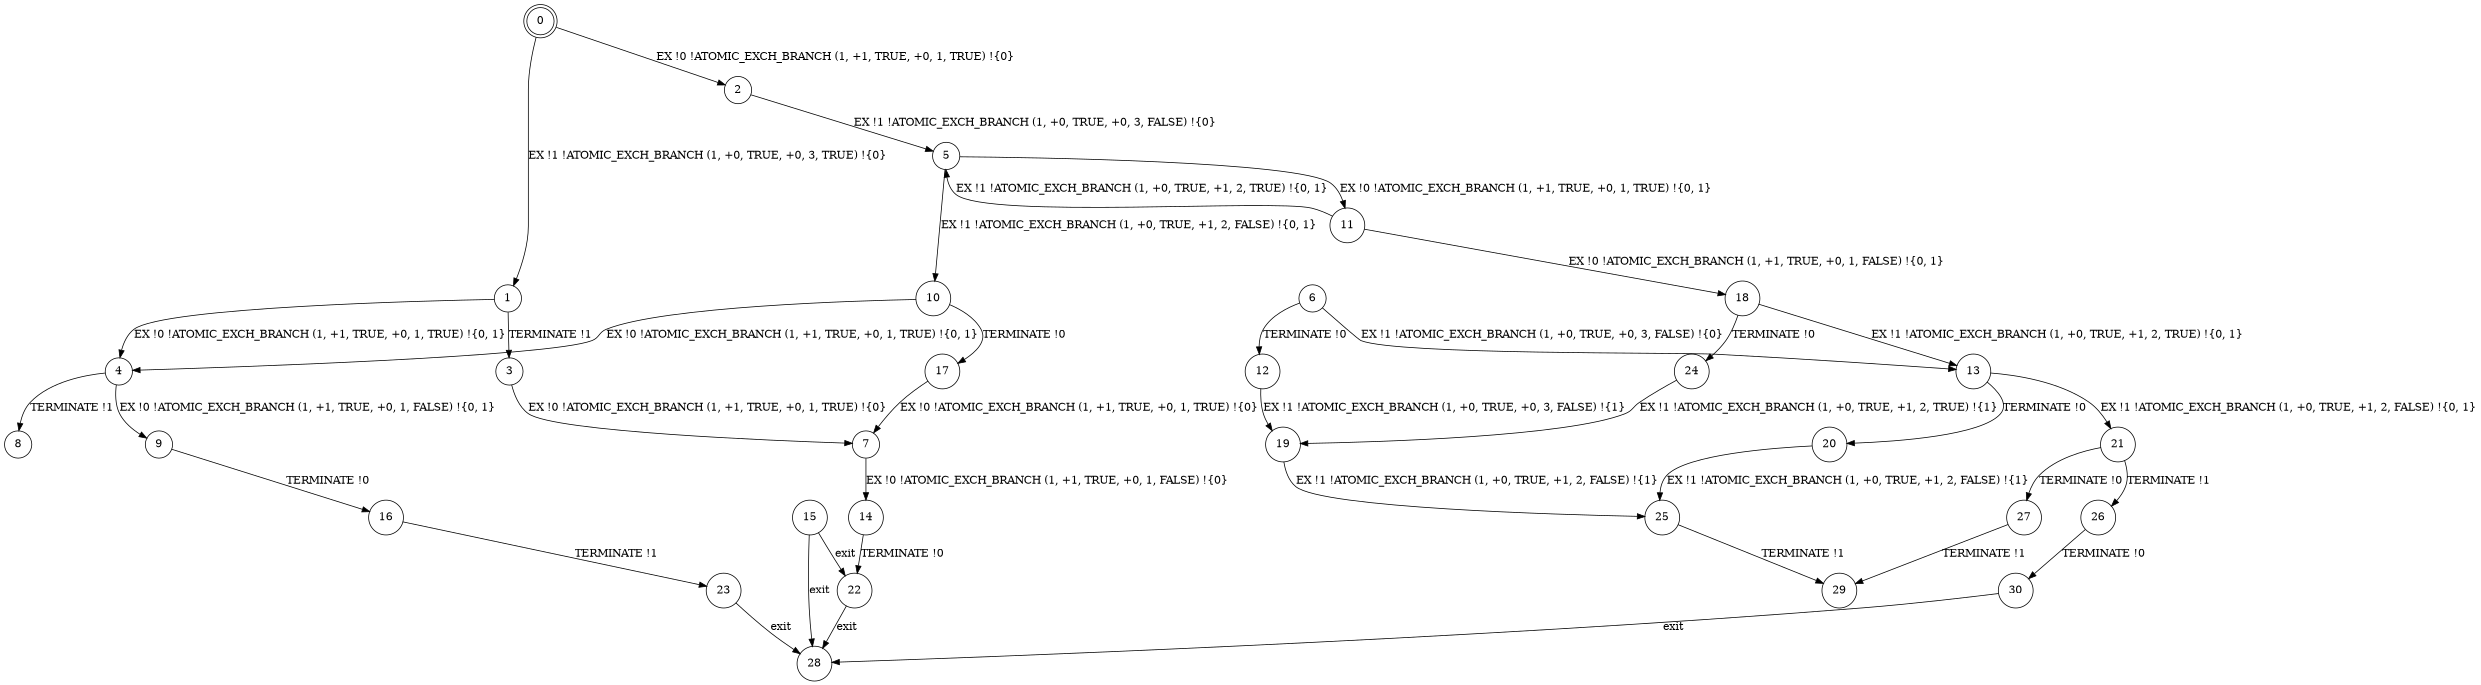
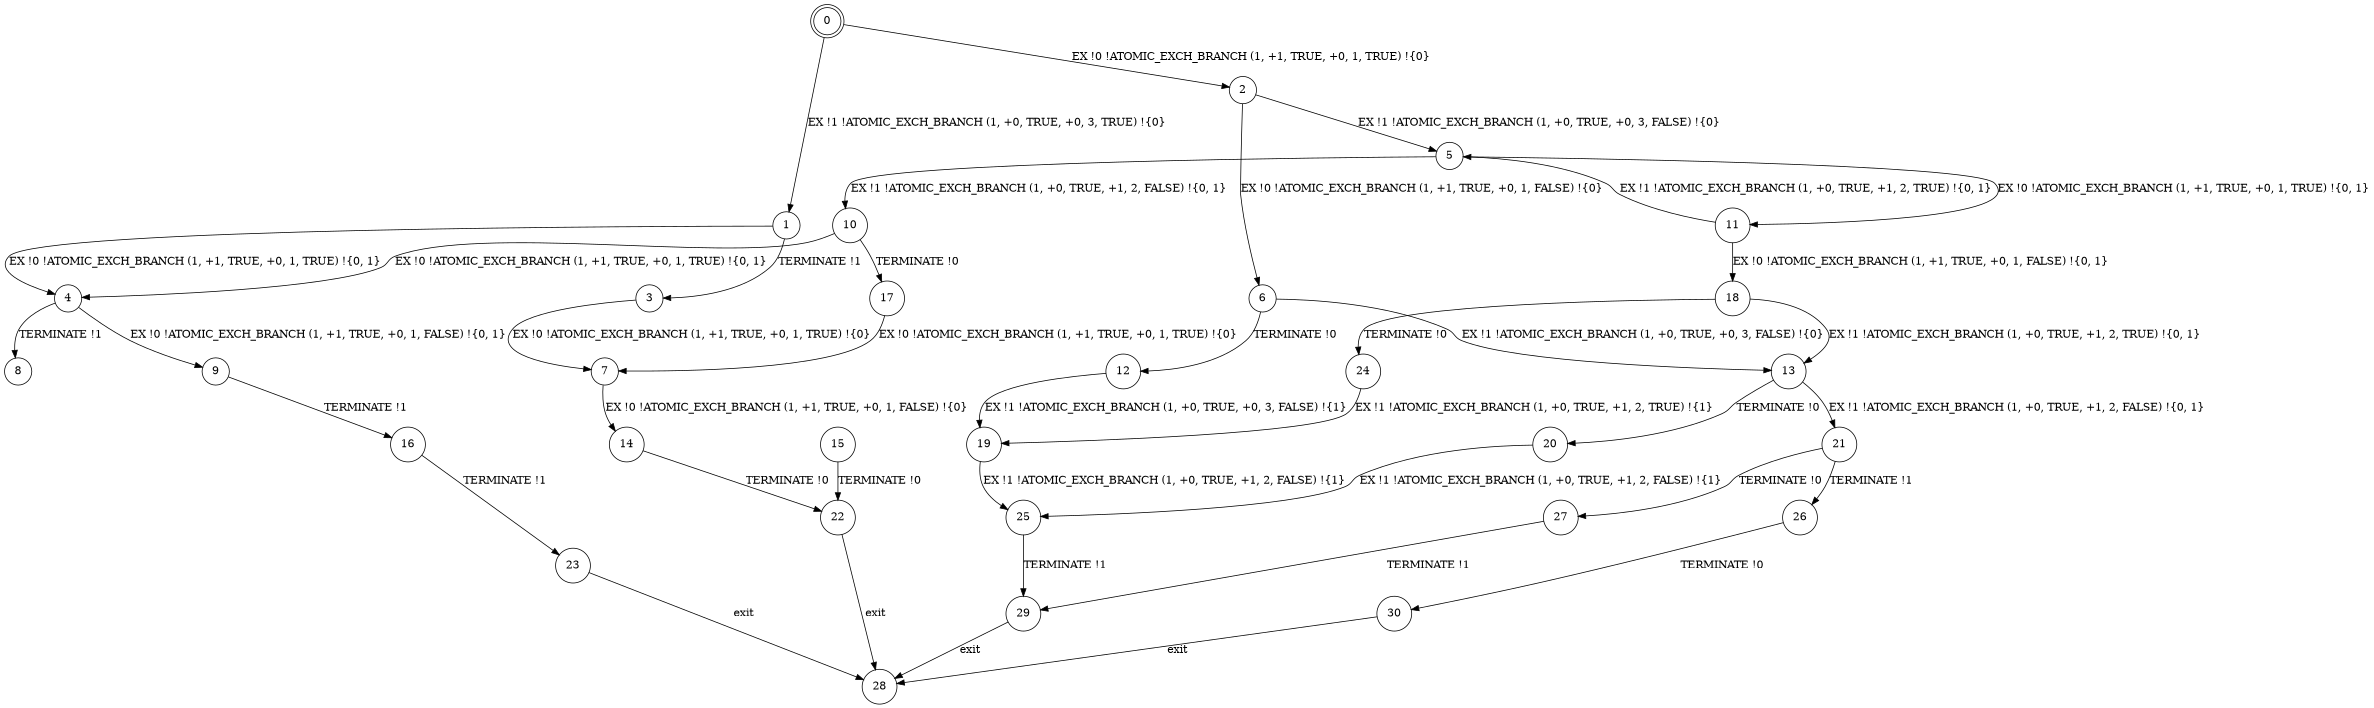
none -> (1240, 192)
(328, 481) -> (366, 408)
(846, 554) -> (880, 481)
(809, 587) -> (955, 648)
